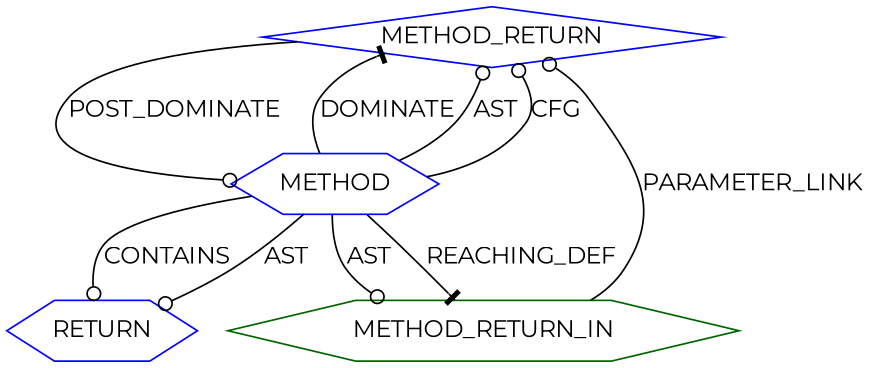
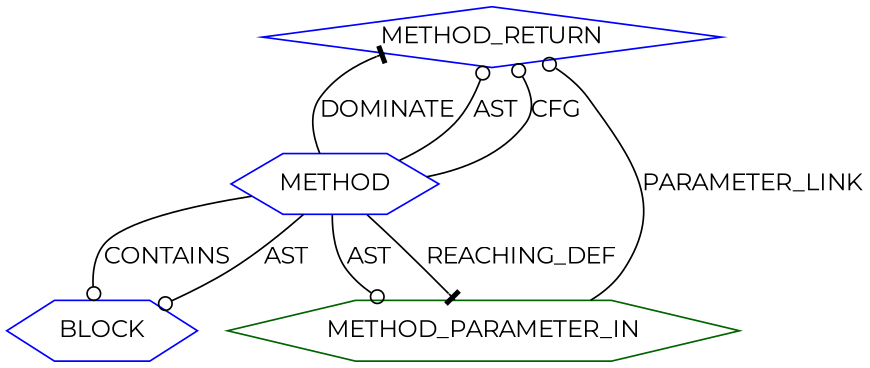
(78, 90) -> none
(102, 331) -> (102, 331)
(483, 331) -> (483, 331)
